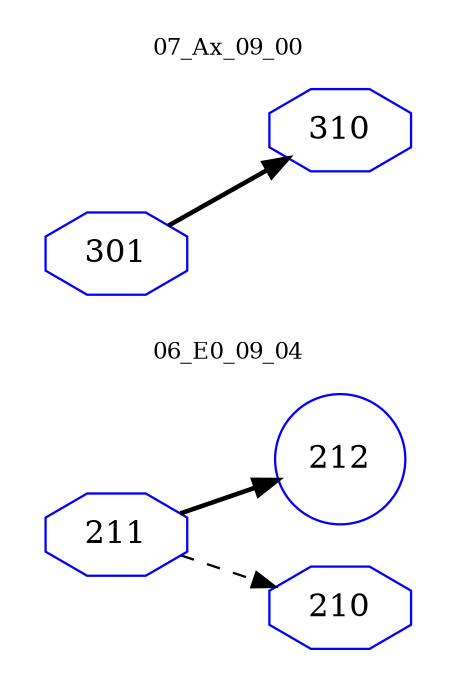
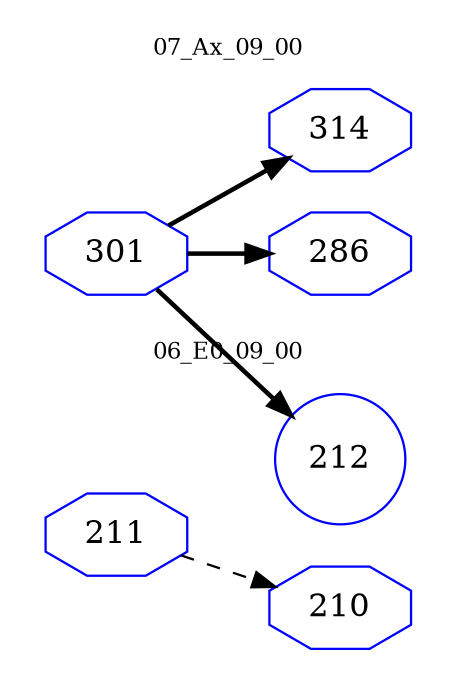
(340, 130) -> (340, 130)
none -> (340, 254)
(228, 353) -> (228, 353)
(218, 501) -> (219, 347)
